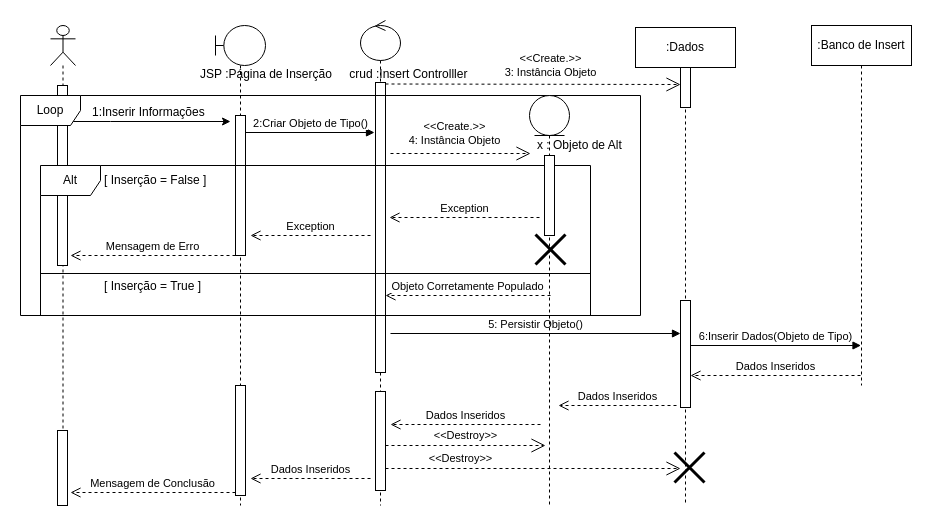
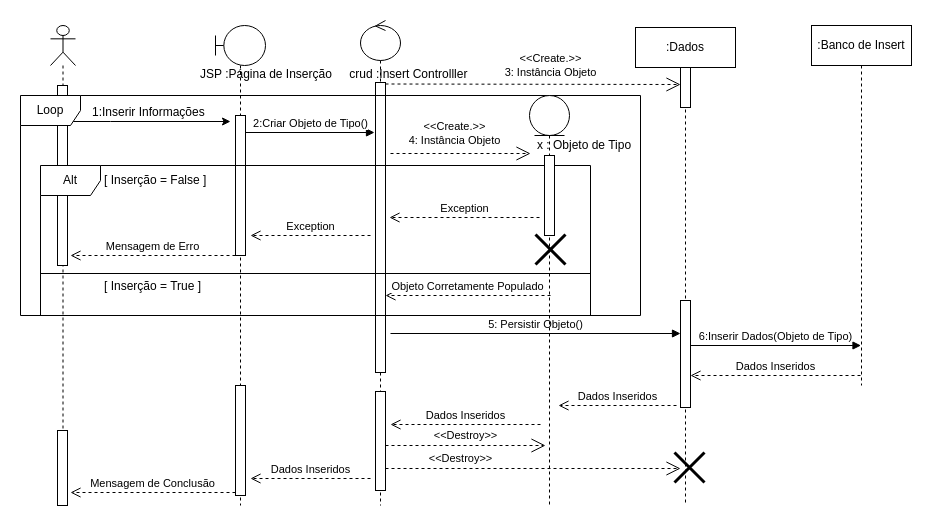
(585, 146) -> (589, 146)
